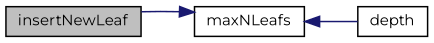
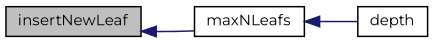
(160, 12) -> (175, 31)
